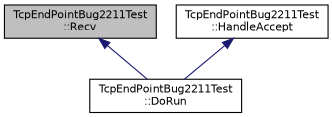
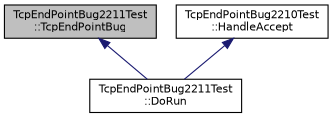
(80, 22) -> (80, 22)
(252, 22) -> (252, 22)
